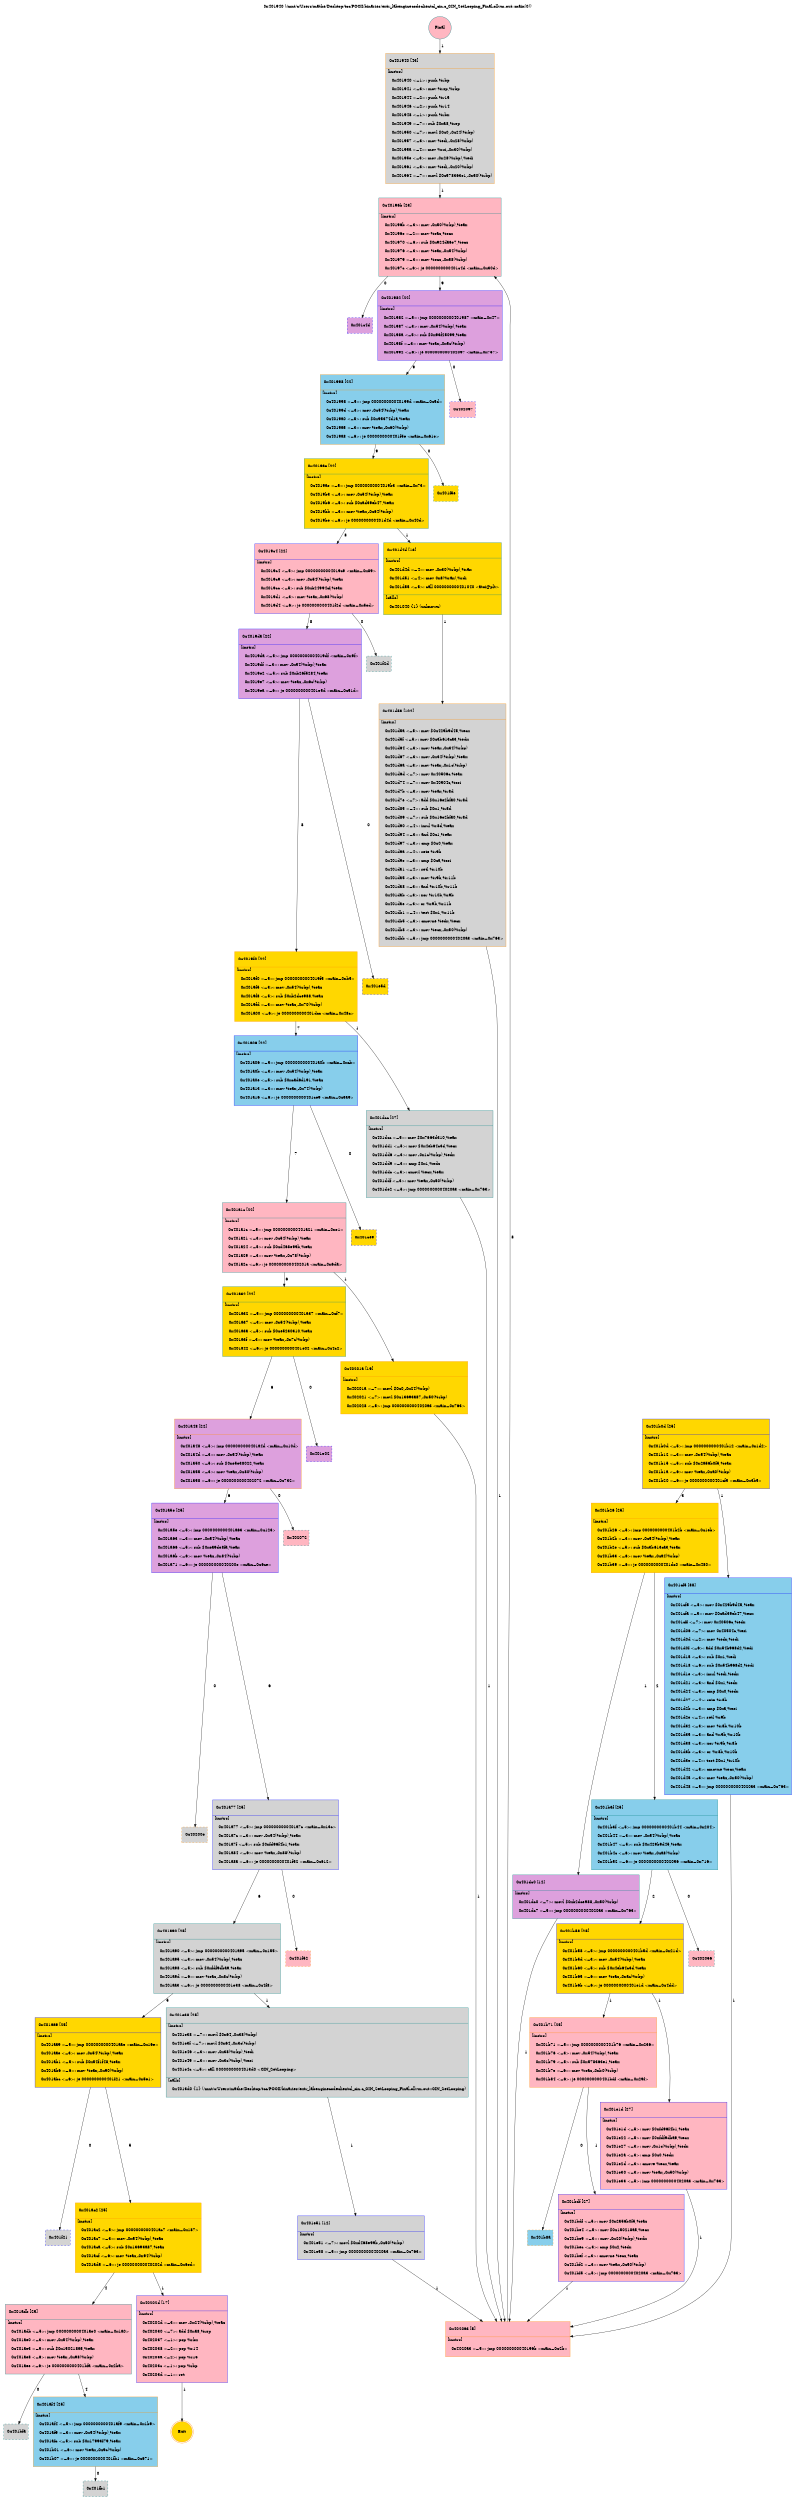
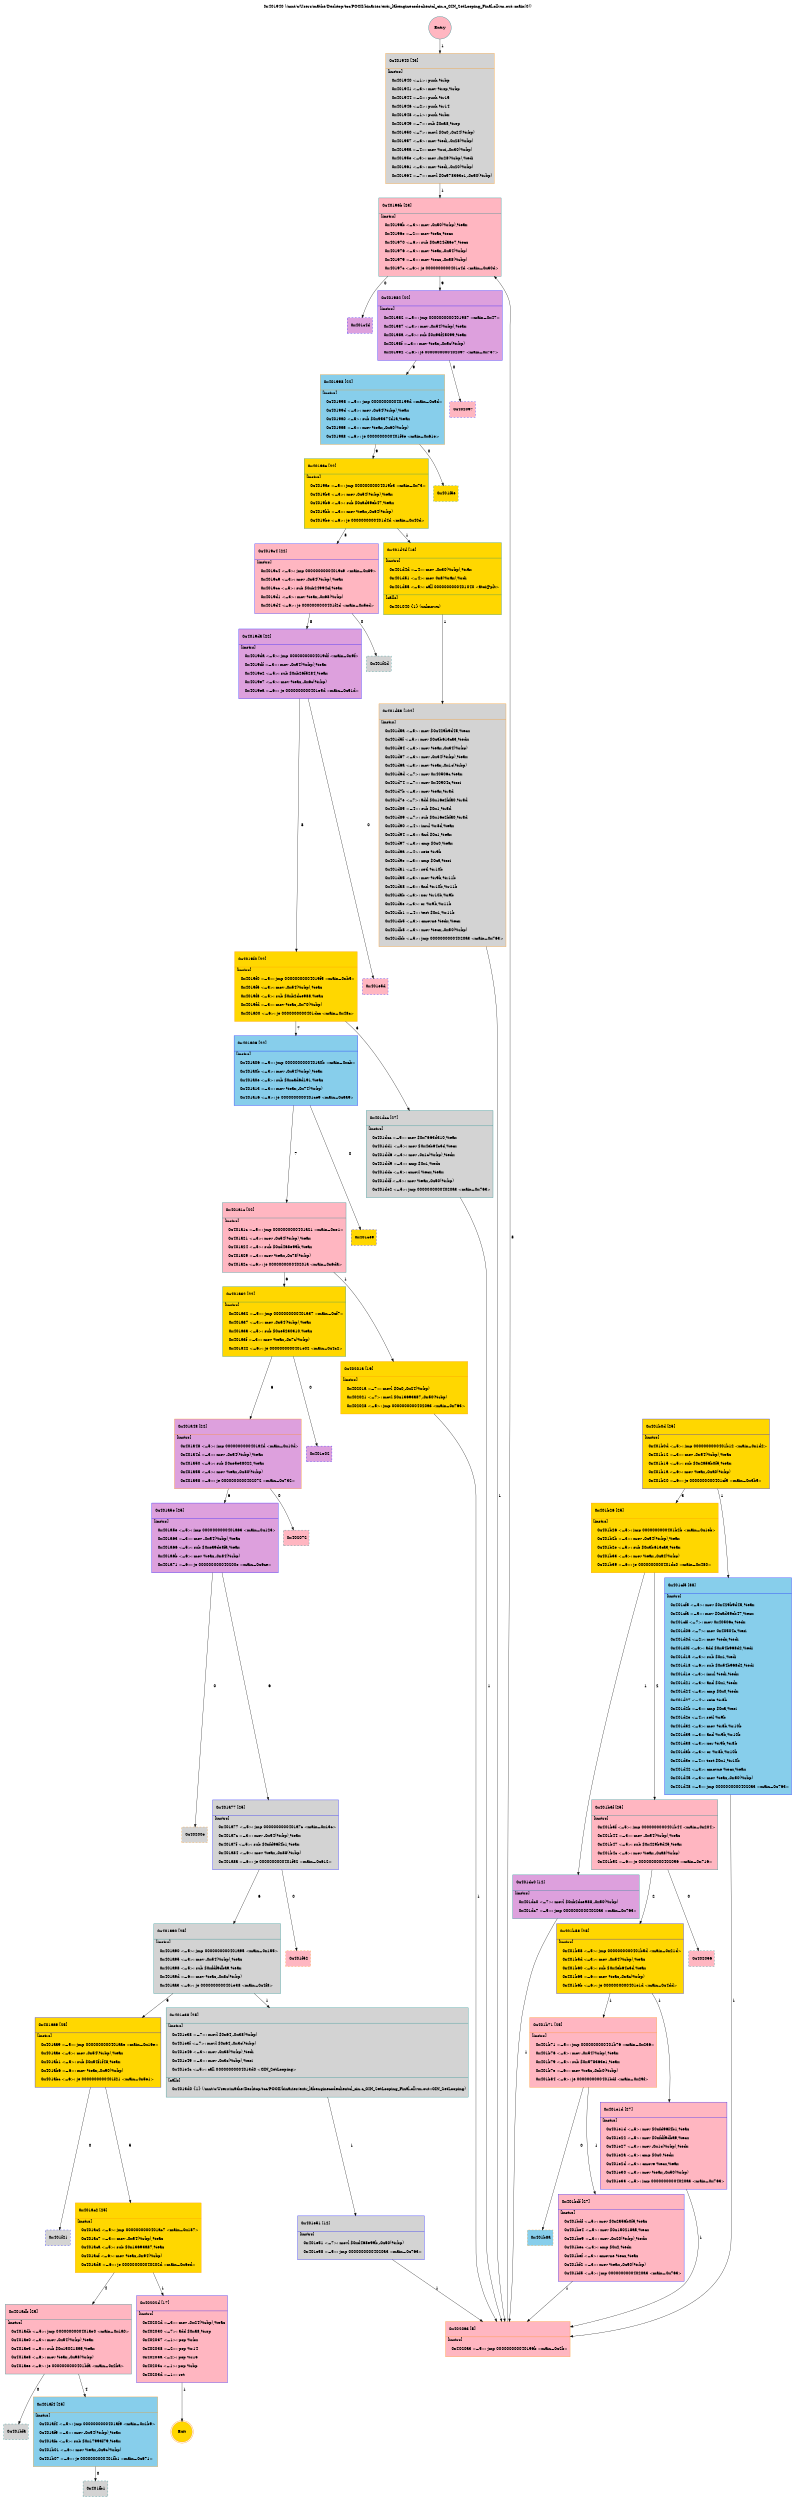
(440, 28) -> (440, 28)
(375, 987) -> (375, 987)
(357, 1029) -> (357, 1029)
(655, 1835) -> (655, 1835)
